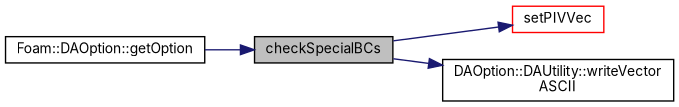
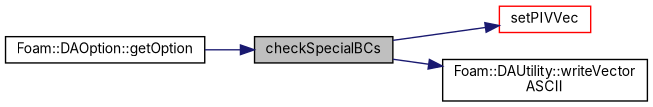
(558, 80) -> (545, 80)
